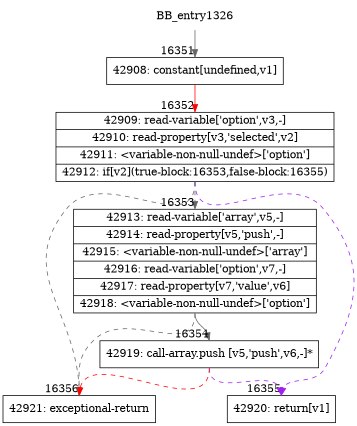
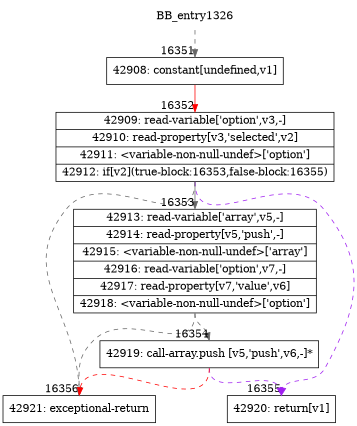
(195, 40) -> (195, 40)
(195, 192) -> (195, 192)
(199, 324) -> (199, 324)
